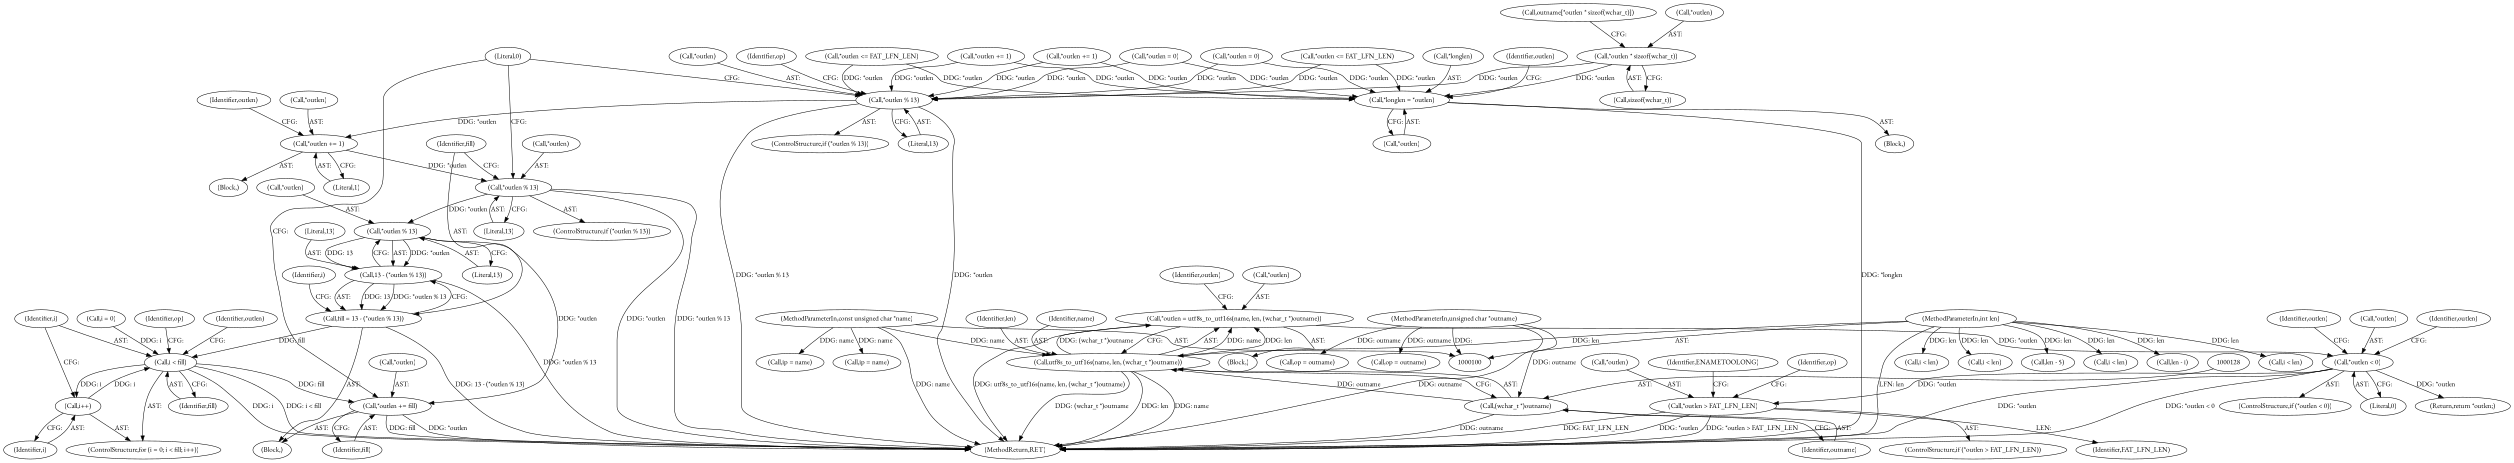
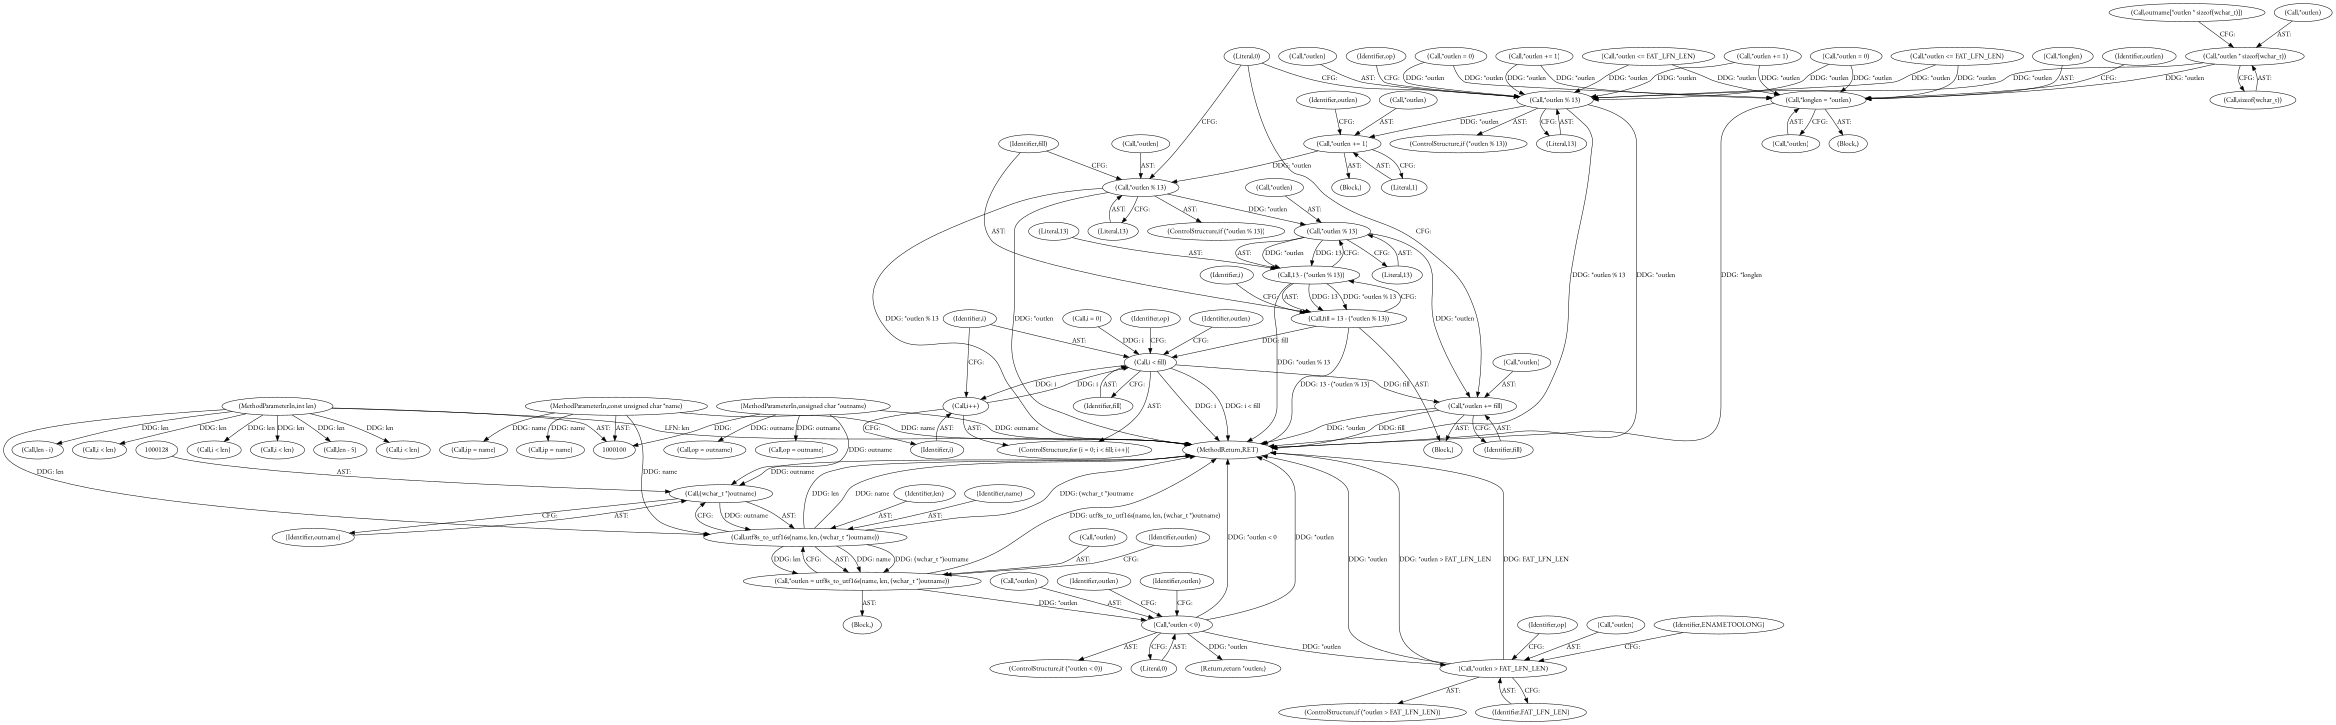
(2045, 428) -> (1533, 691)
(1378, 437) -> (898, 460)
none -> (1502, 695)
